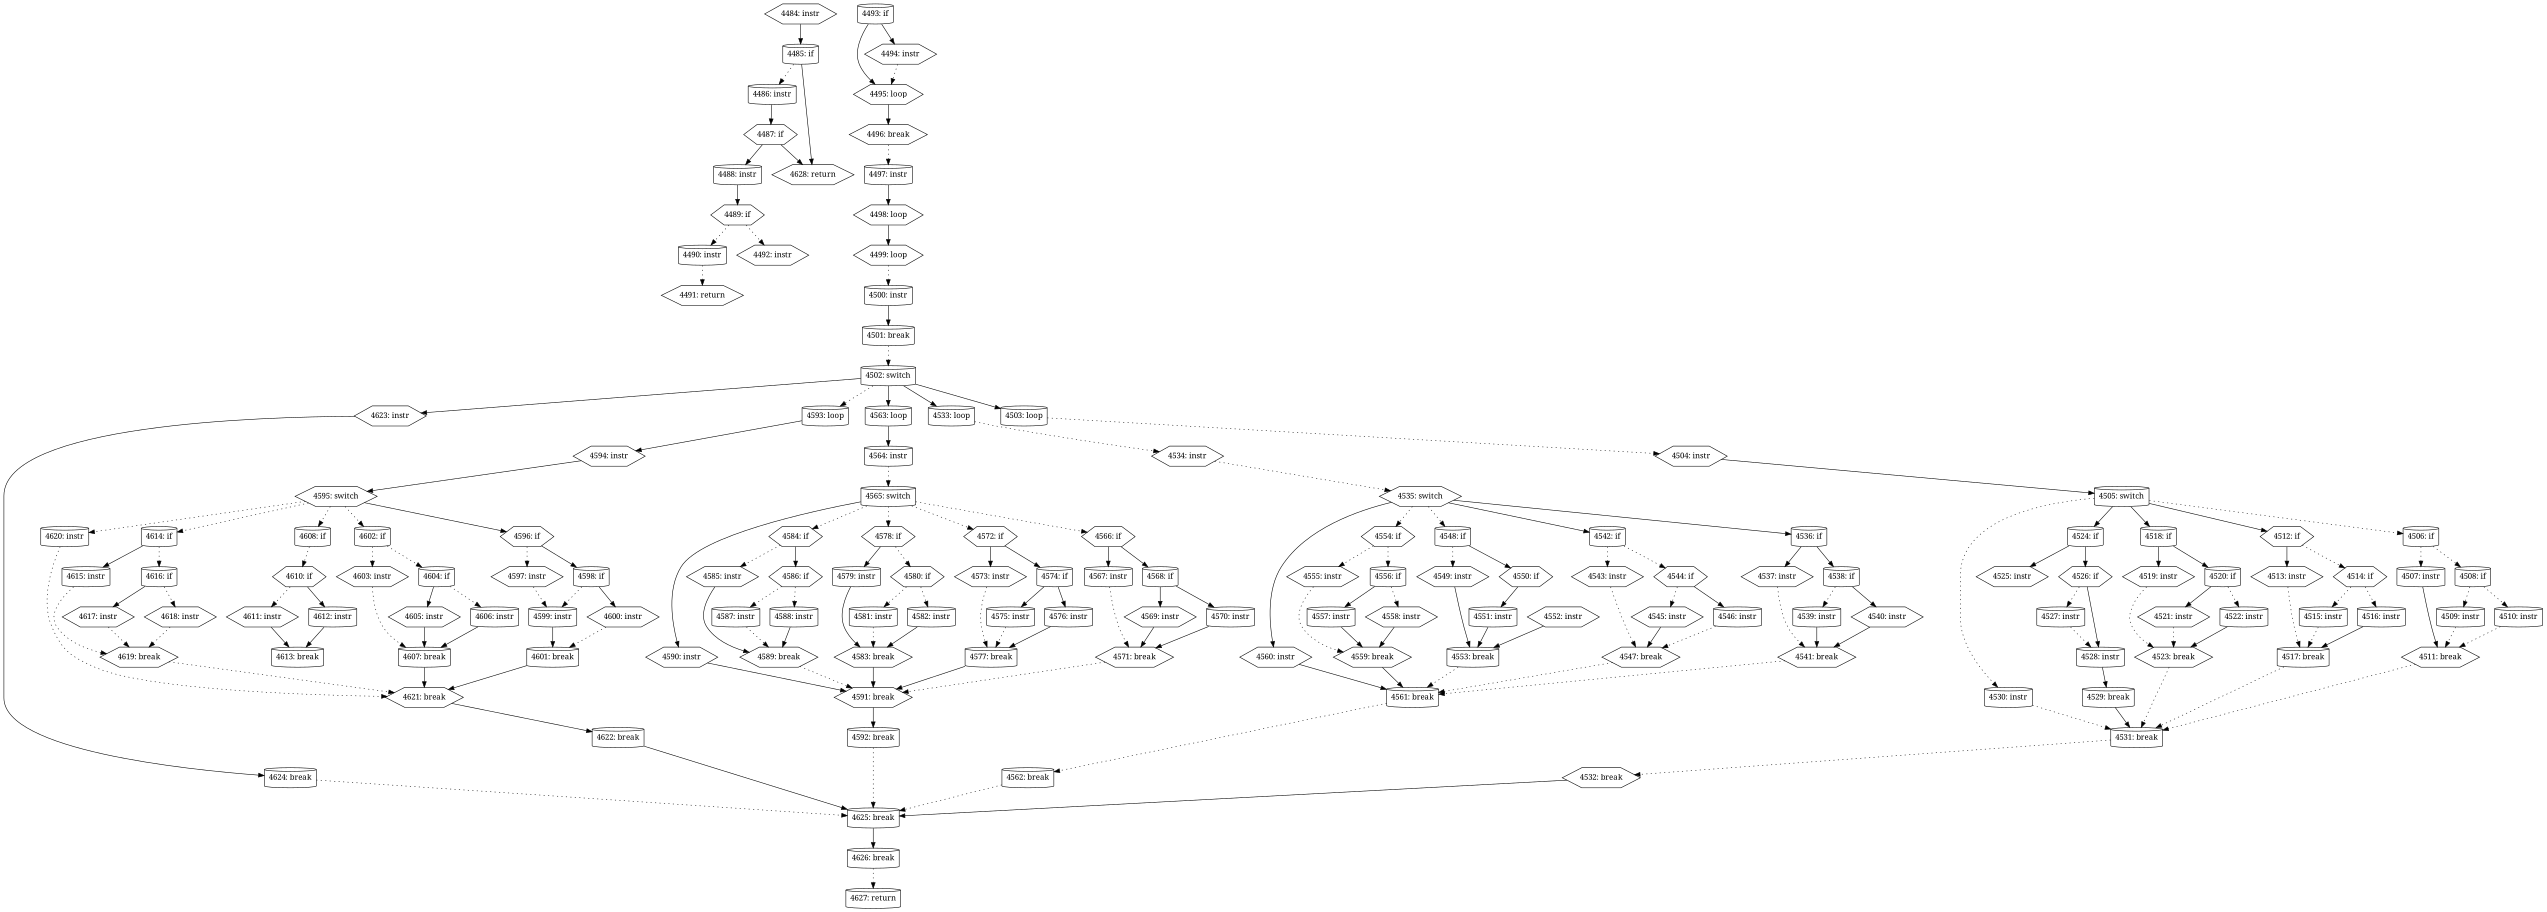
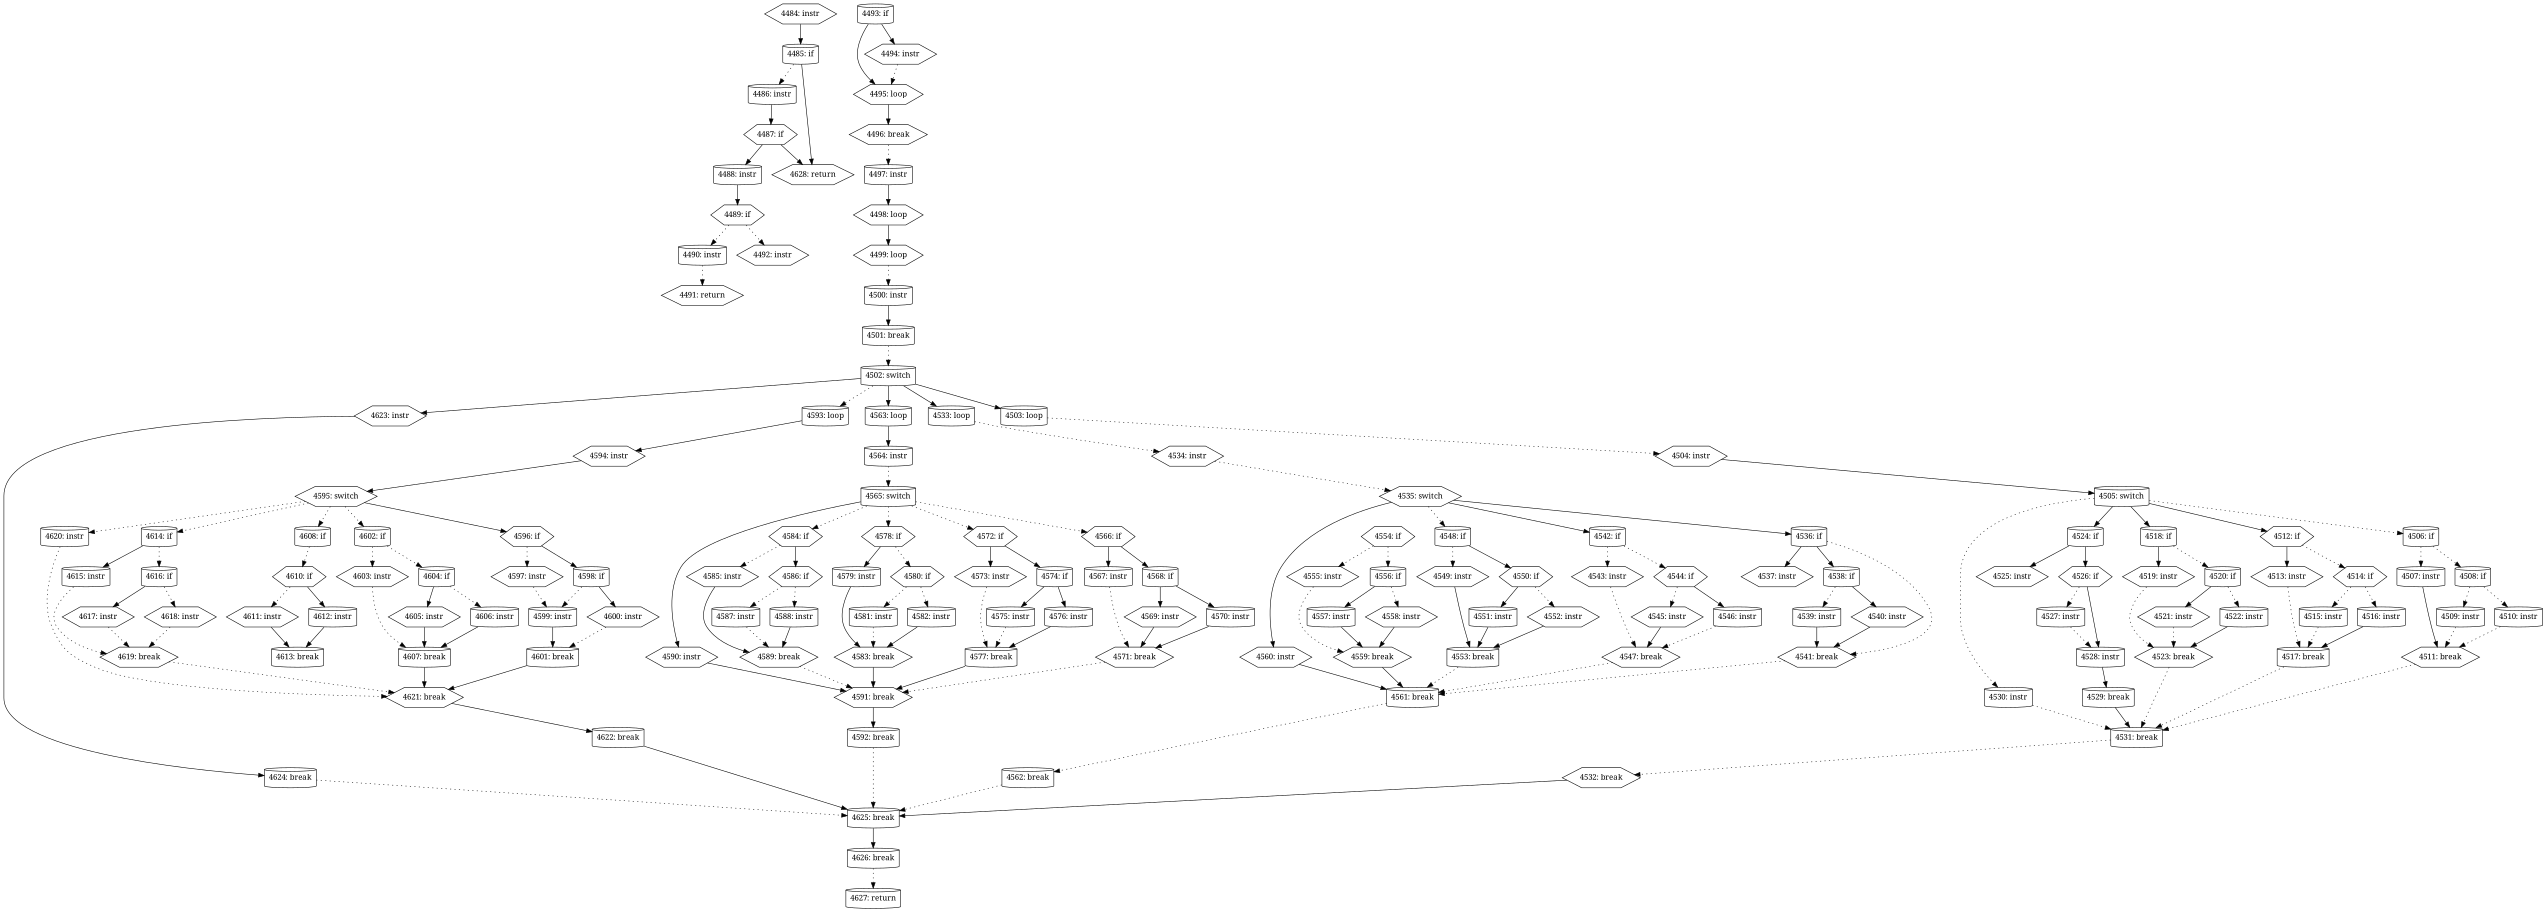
(1406, 514) -> none
(2188, 555) -> (2188, 555)
none -> (1543, 595)
(1784, 617) -> (1922, 598)
